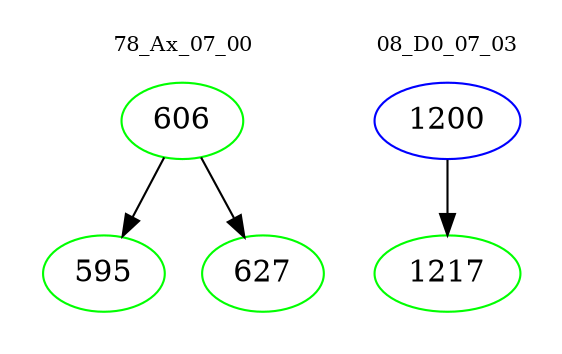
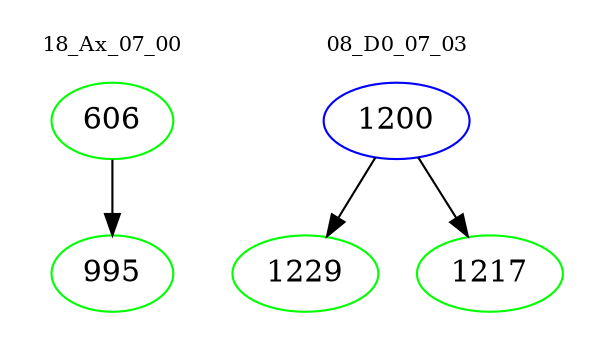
(183, 46) -> (112, 46)
(104, 274) -> (112, 274)
(263, 274) -> none
none -> (305, 274)
